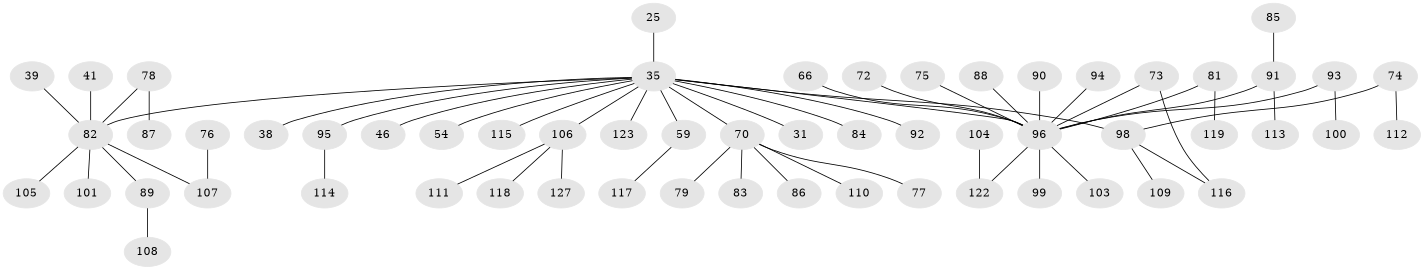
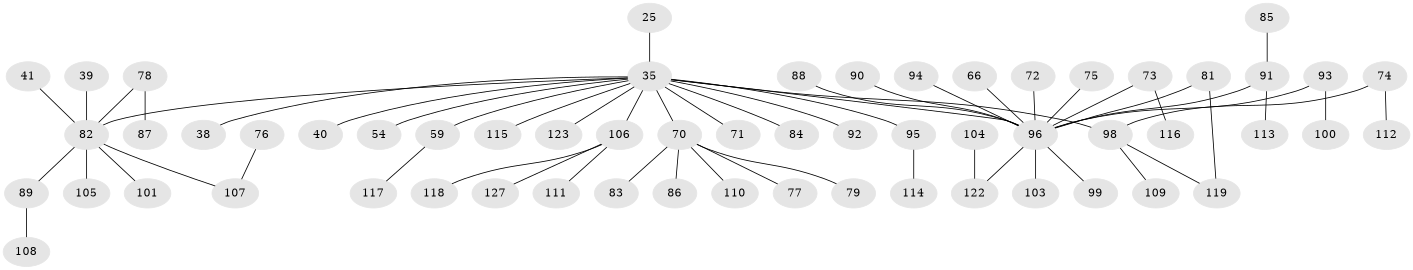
(383, 135) -> (321, 135)
(801, 135) -> (738, 135)
(1172, 164) -> (1163, 164)
